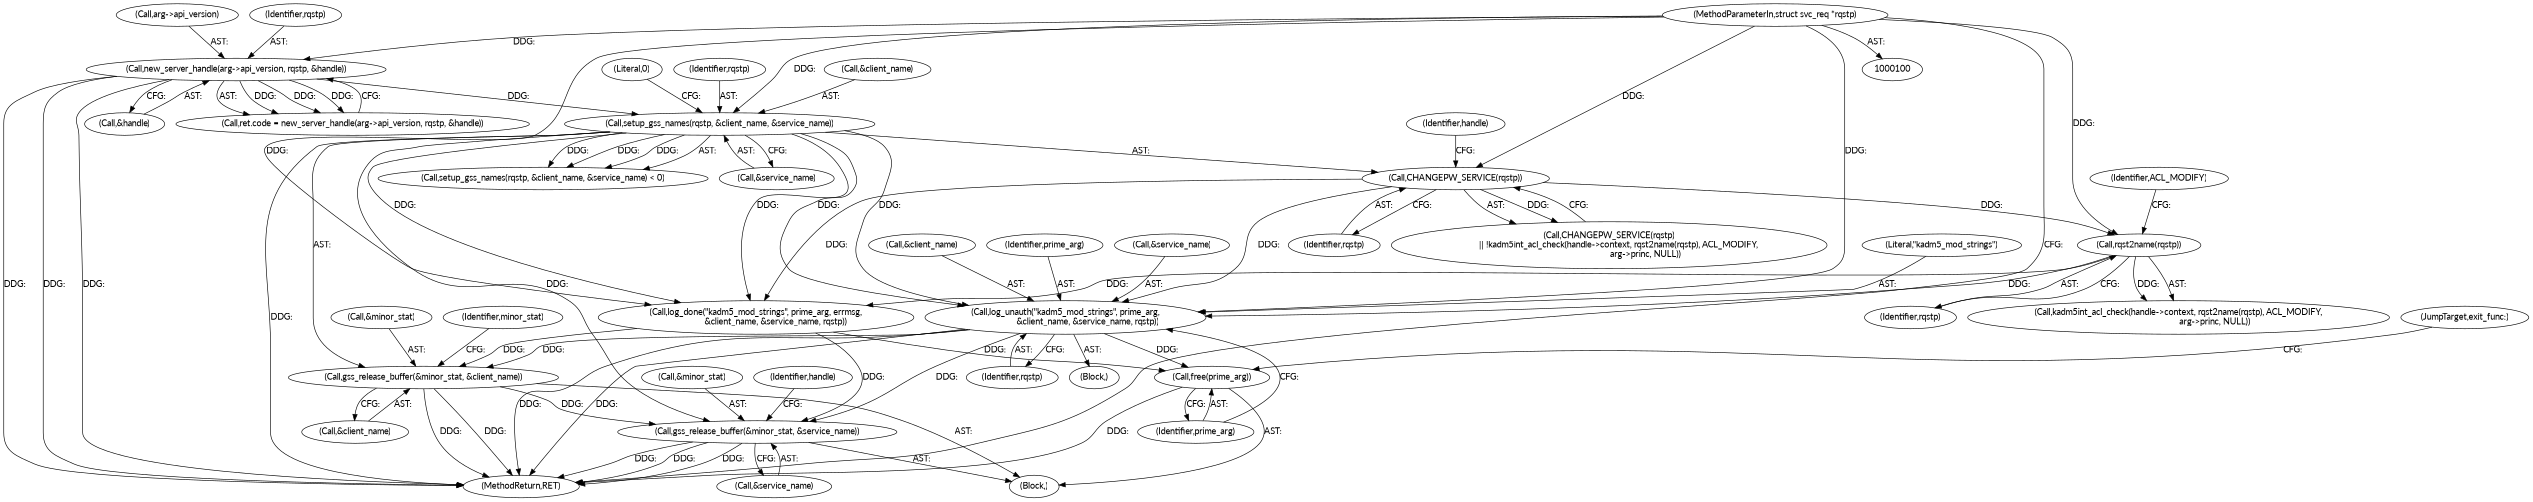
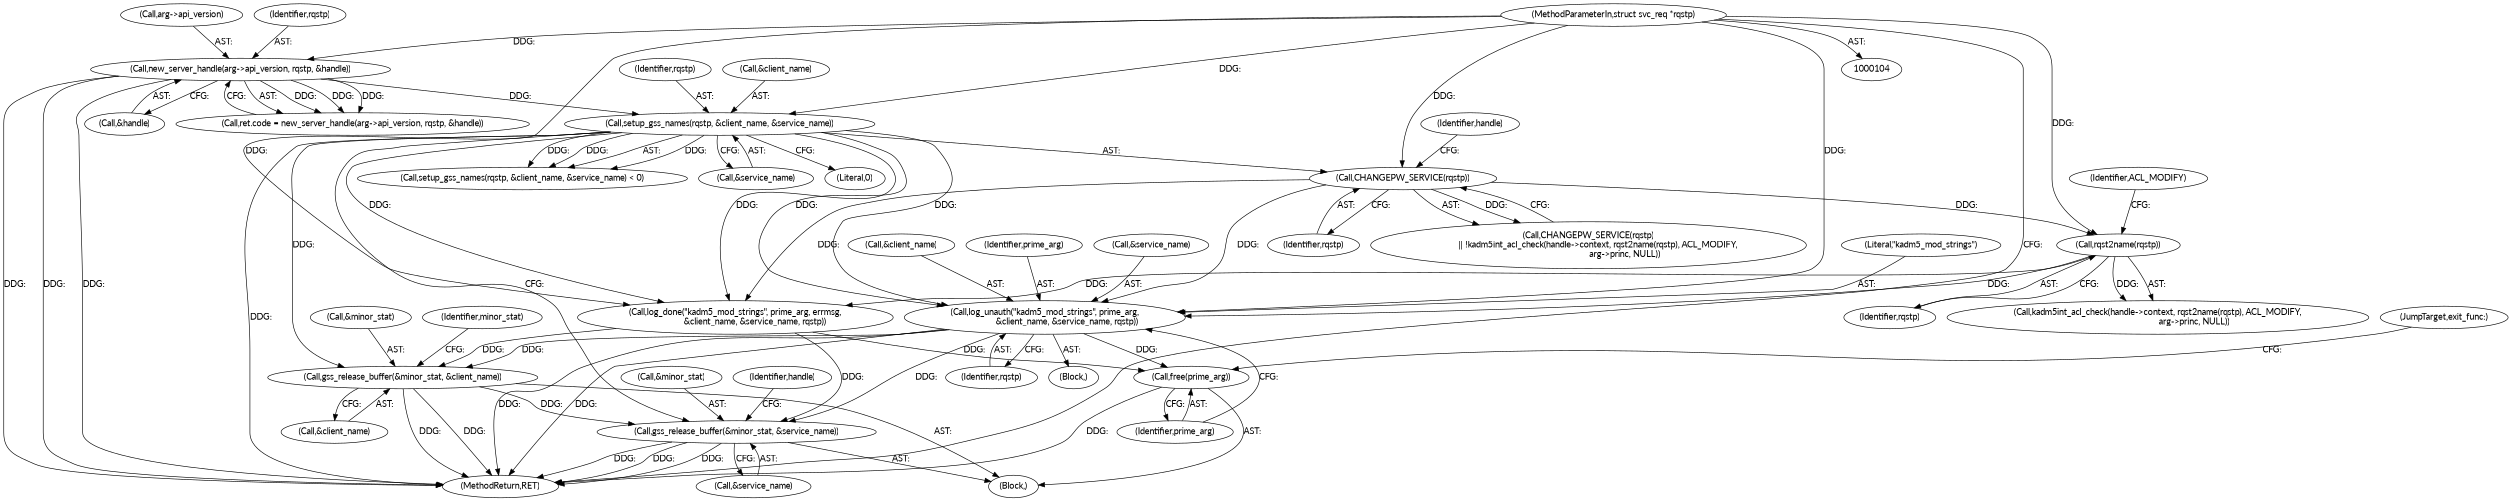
(1892, 70) -> (1872, 70)
(672, 94) -> (788, 151)
(324, 245) -> (305, 245)
(559, 285) -> (536, 285)
